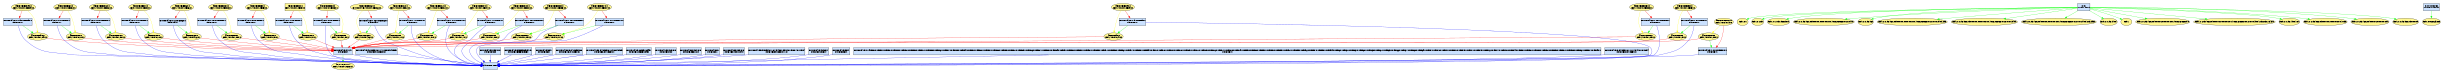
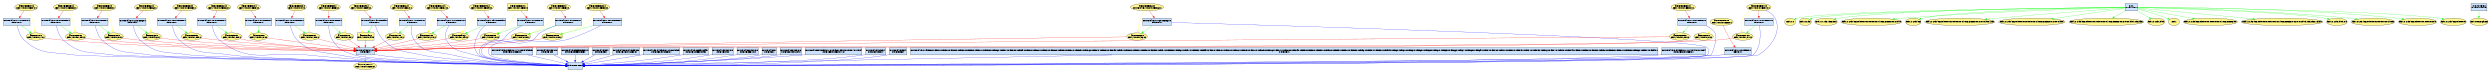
(66, 29) -> none
(1114, 37) -> (366, 37)
(1710, 43) -> (299, 29)
(230, 57) -> (1200, 63)
